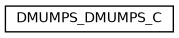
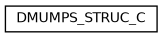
(89, 19) -> (81, 19)
